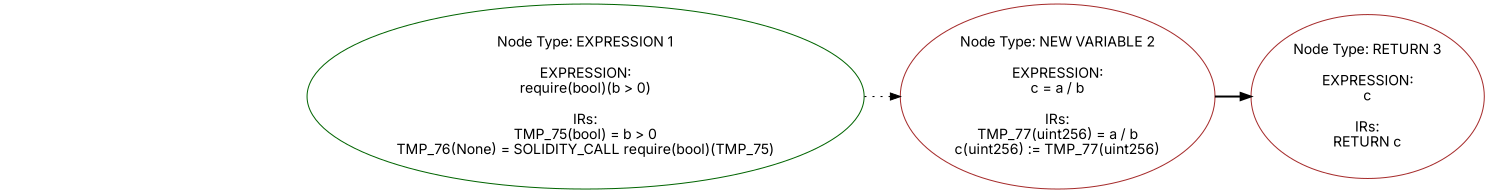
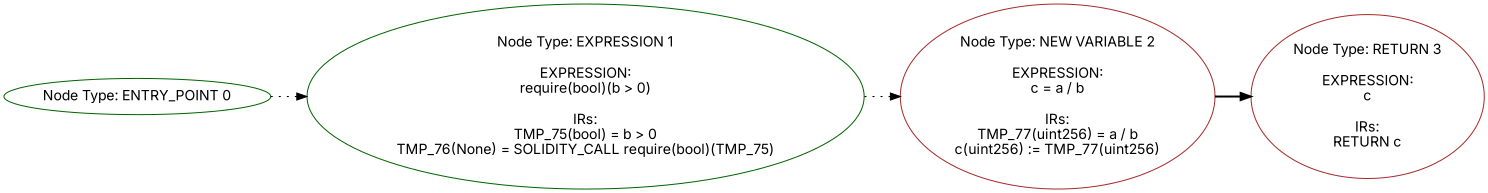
none -> (137, 97)
